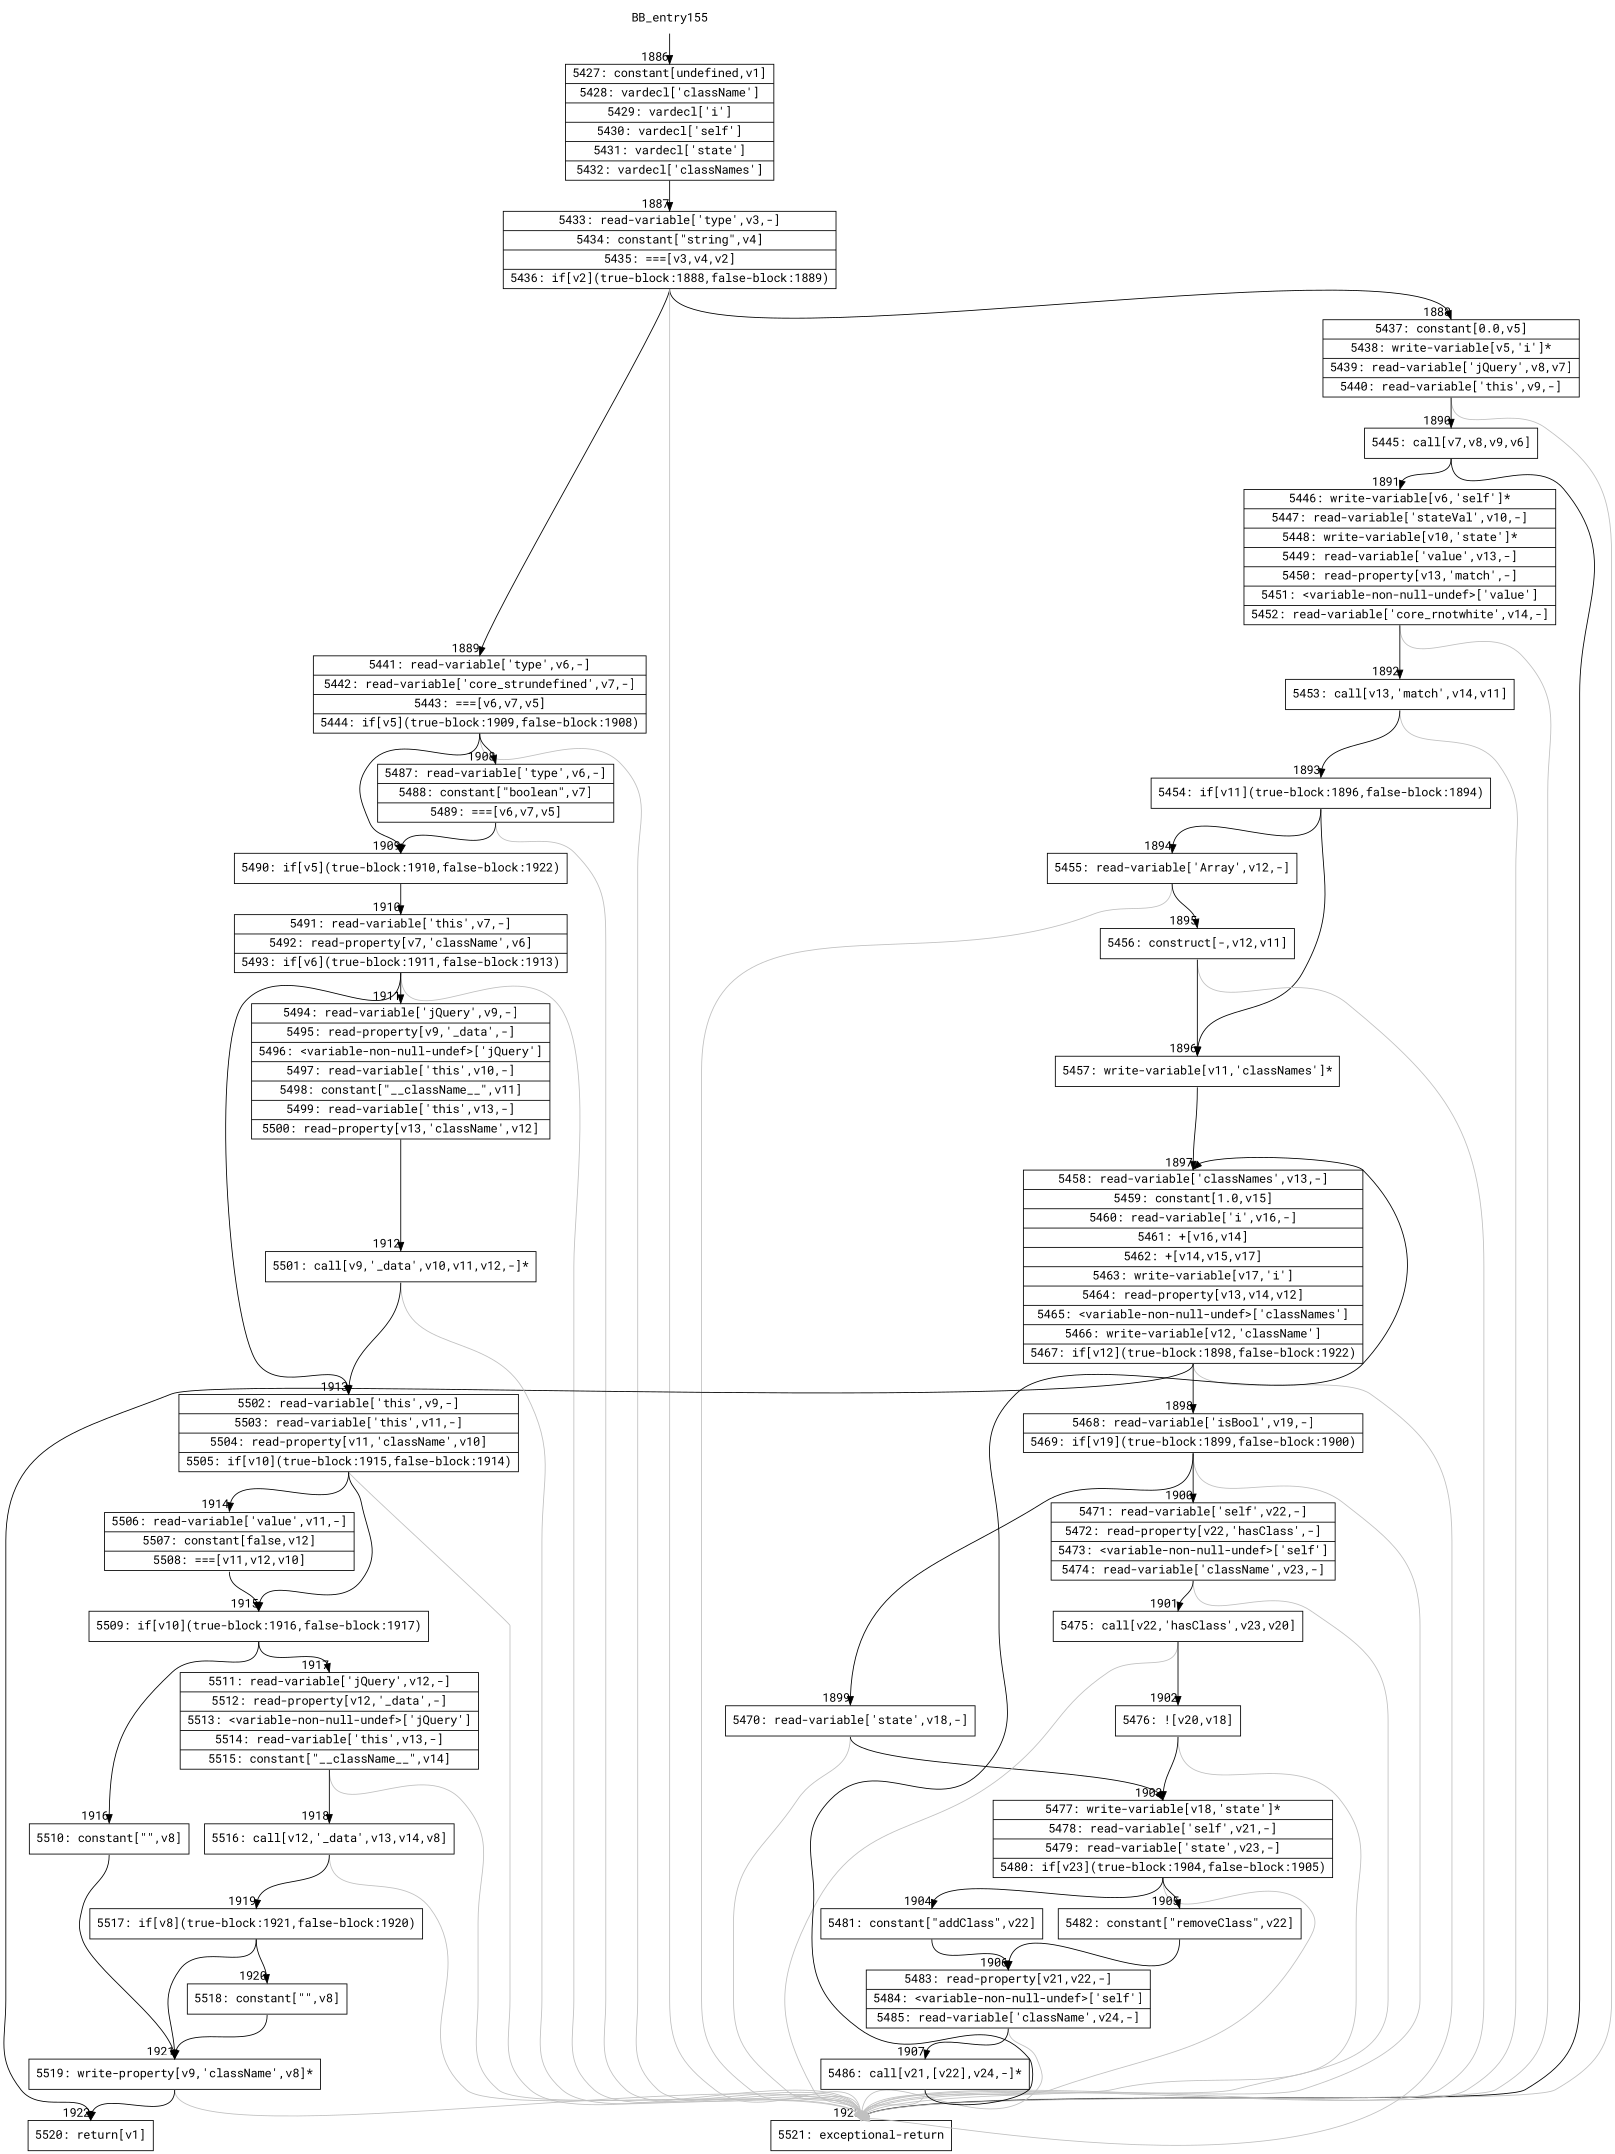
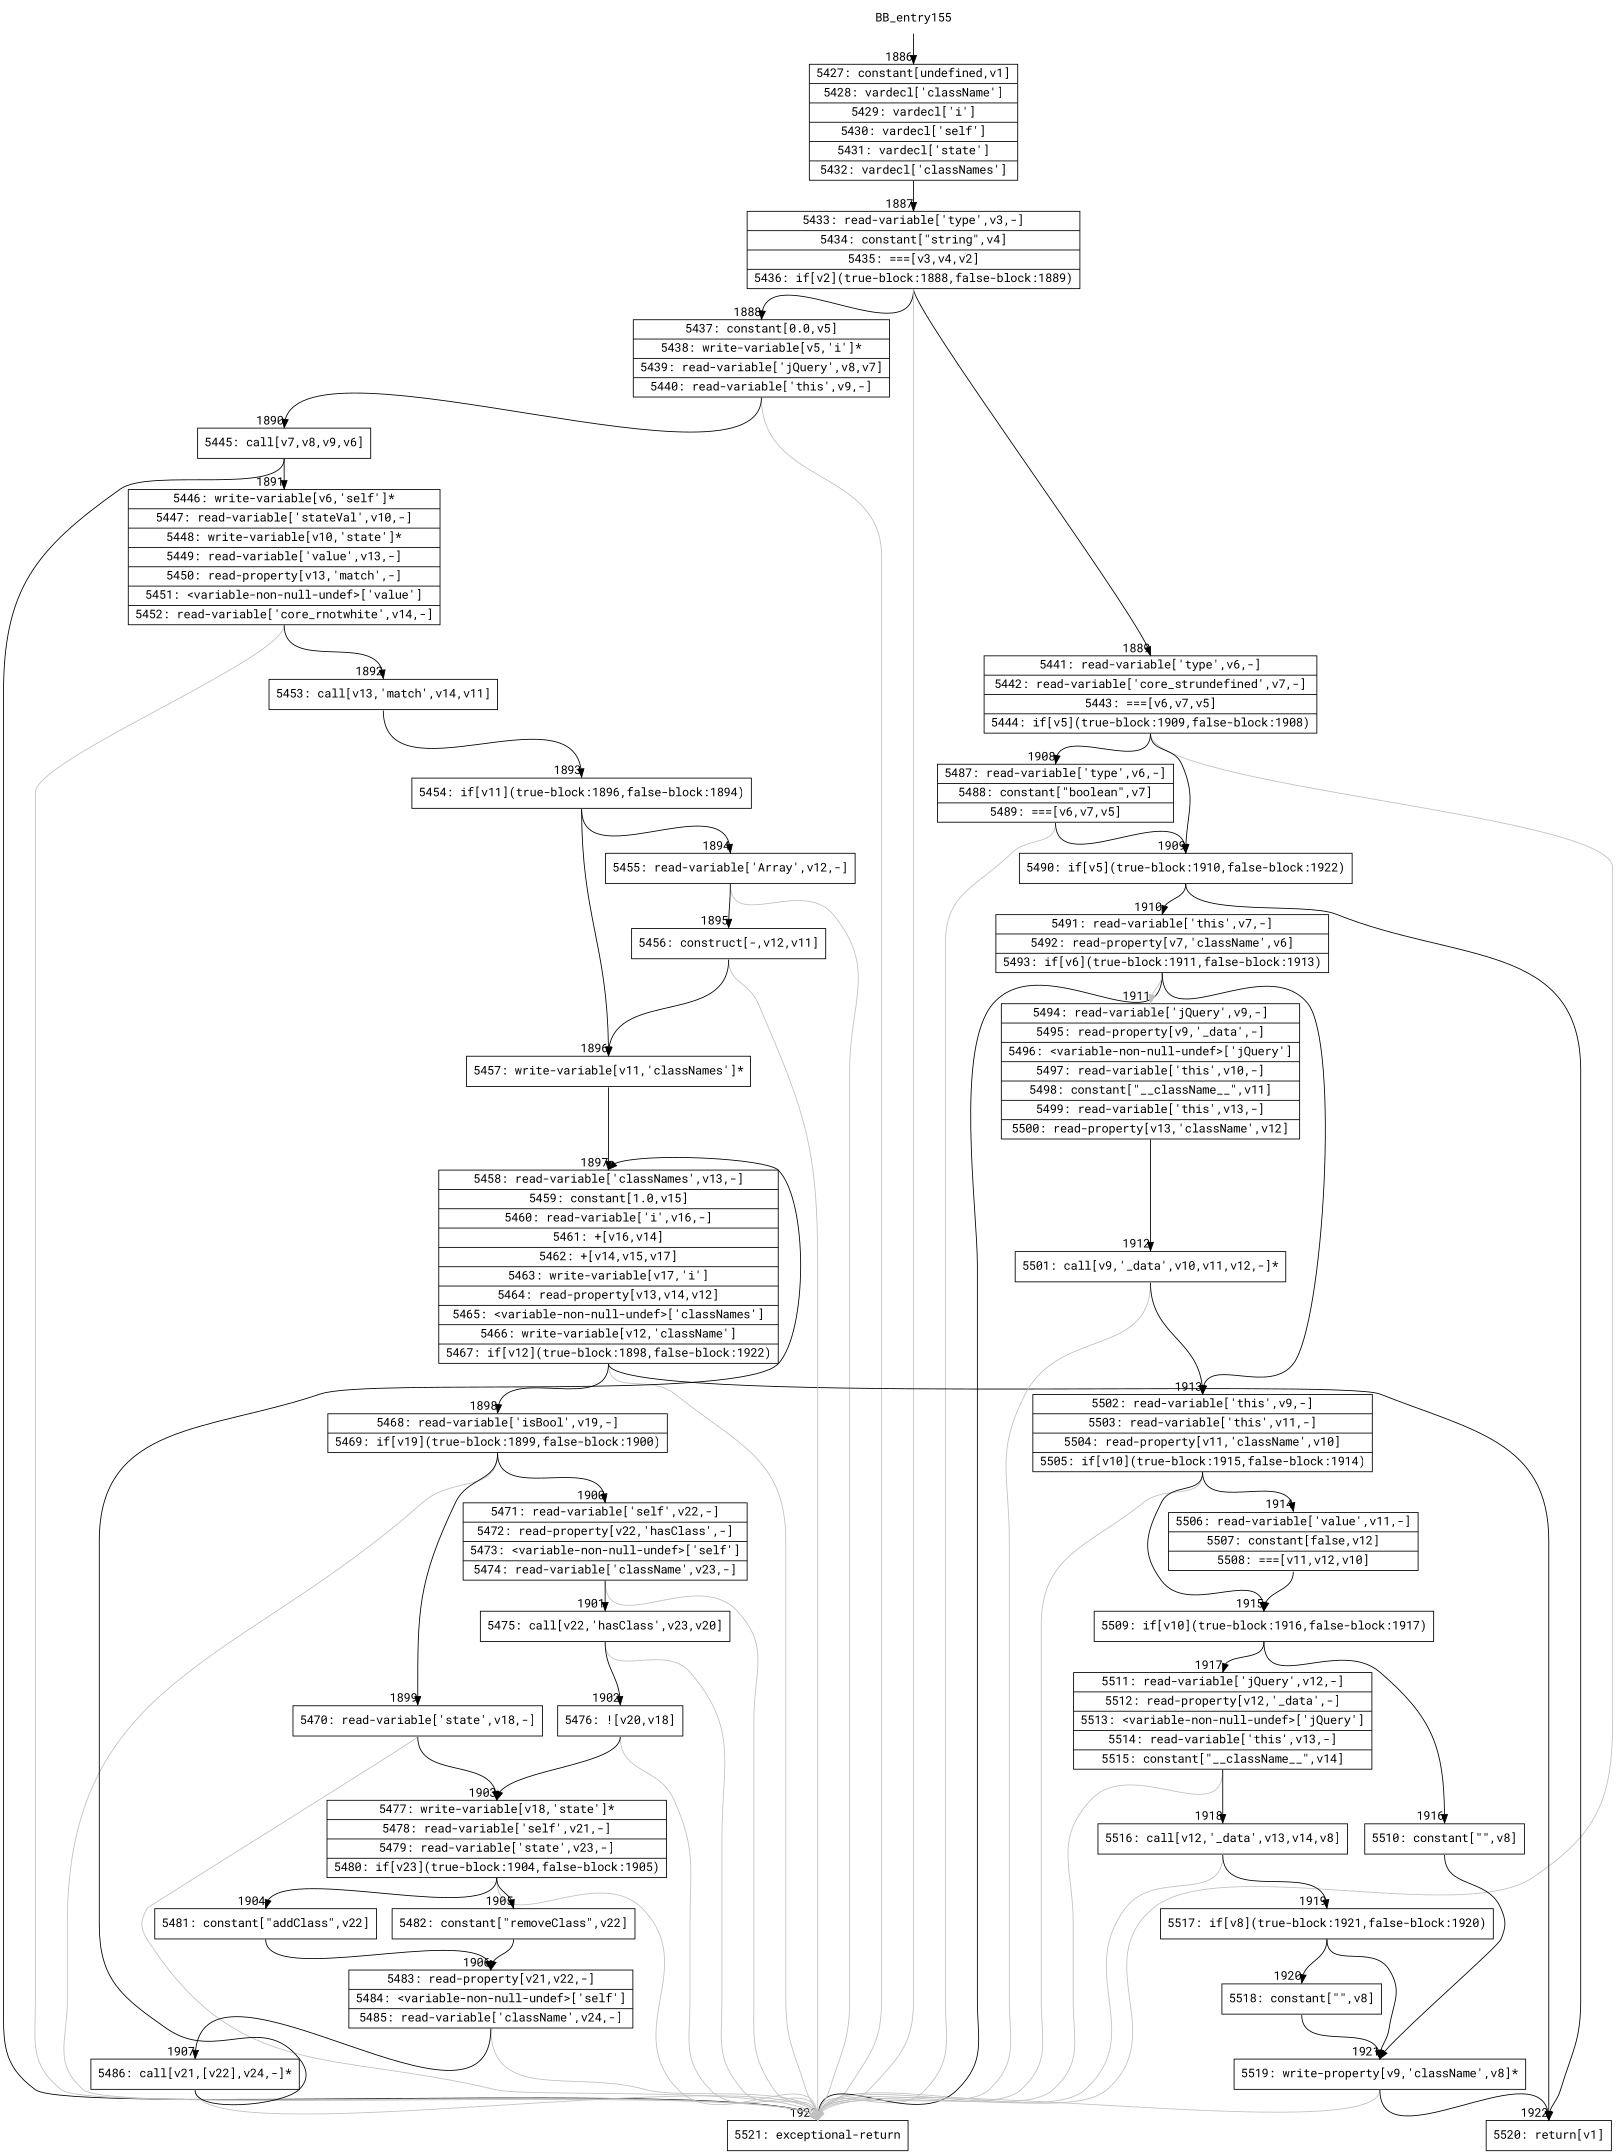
(401, 984) -> (1159, 985)
none -> (1581, 1355)
(574, 1594) -> (977, 1526)
(1516, 1677) -> none
